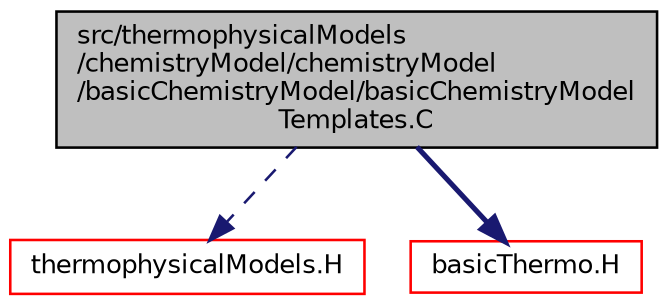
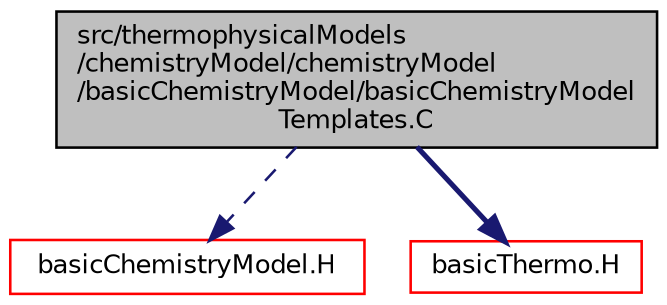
(187, 267) -> (187, 267)
